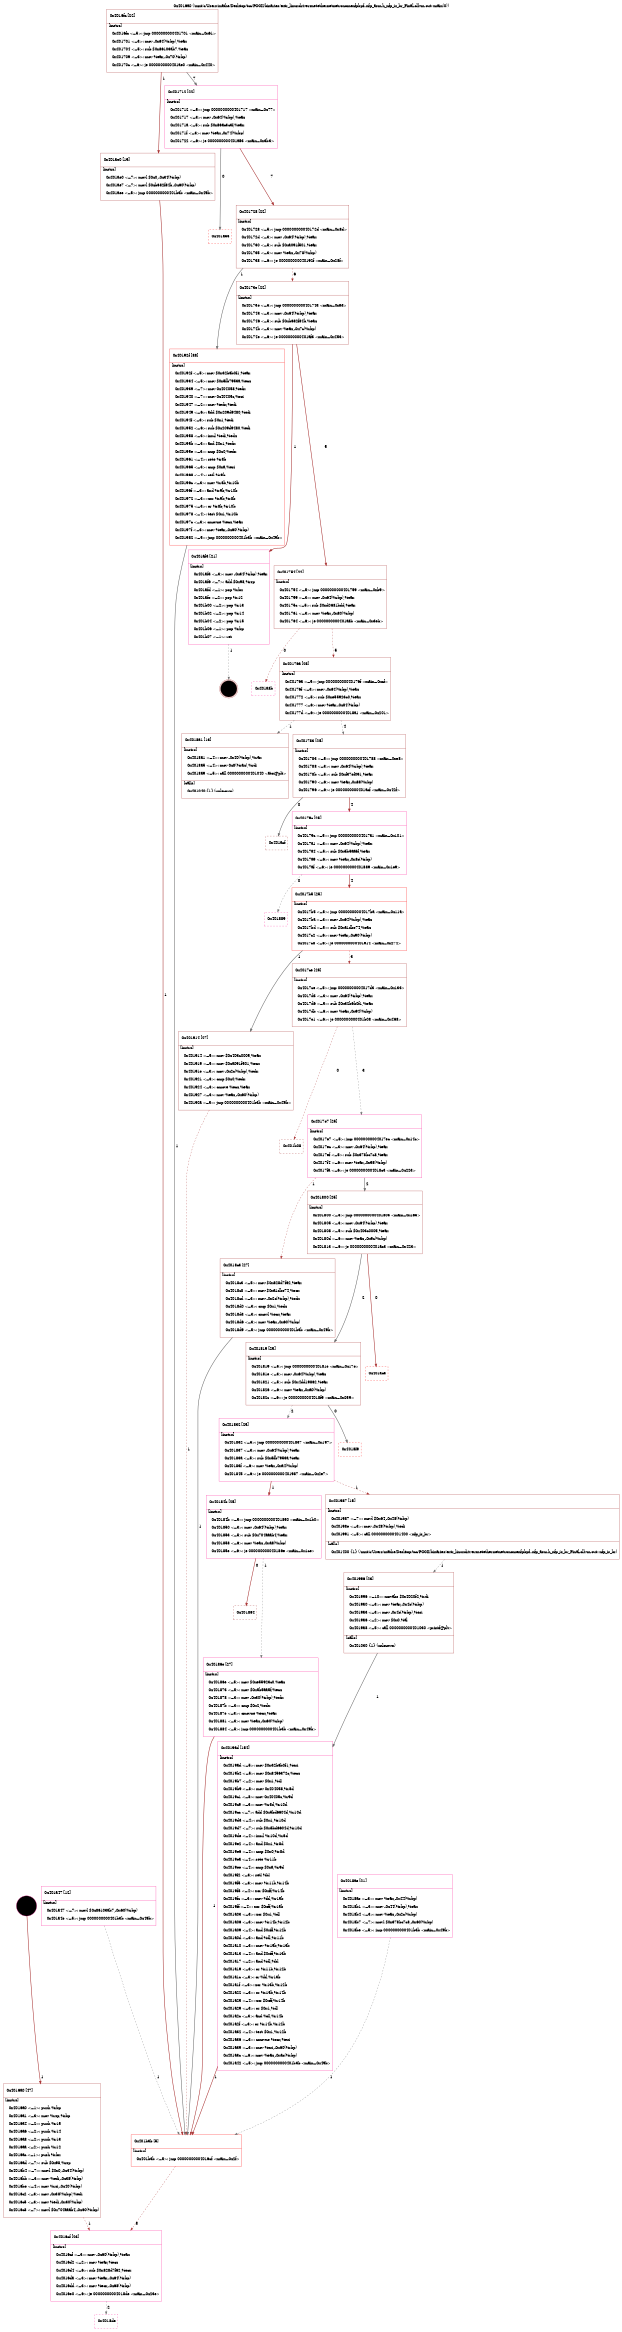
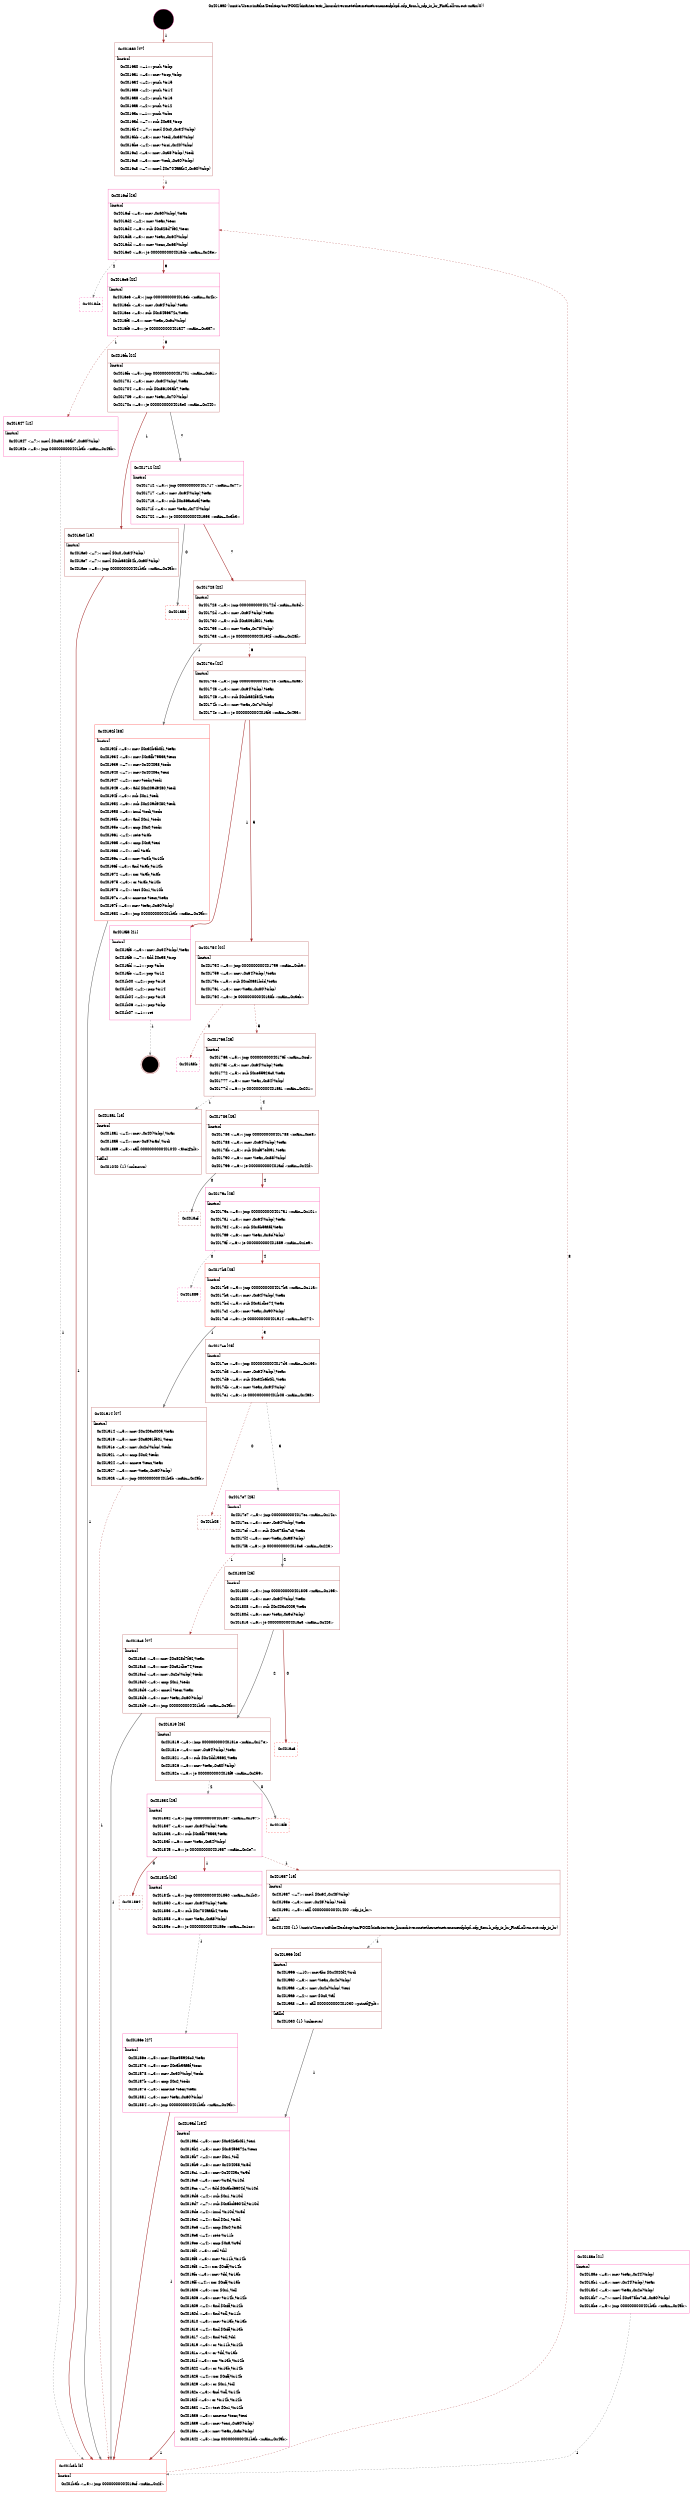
none -> (164, 304)
(251, 1581) -> (142, 1873)
